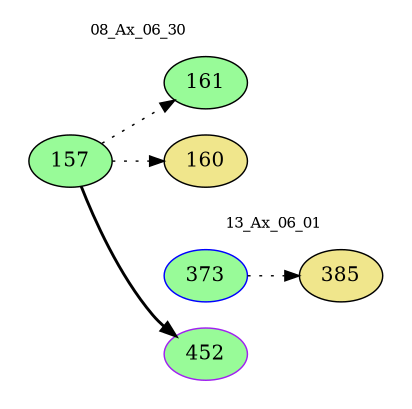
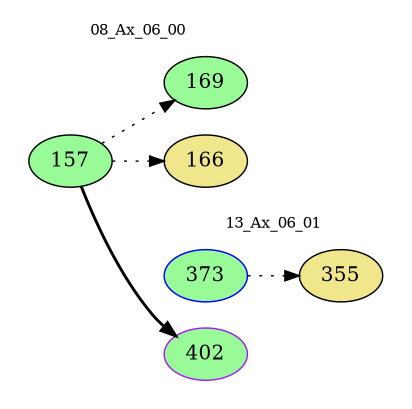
(138, 31) -> (138, 31)
(206, 83) -> (206, 83)
(206, 161) -> (206, 161)
(341, 276) -> (341, 276)
(206, 354) -> (206, 354)
